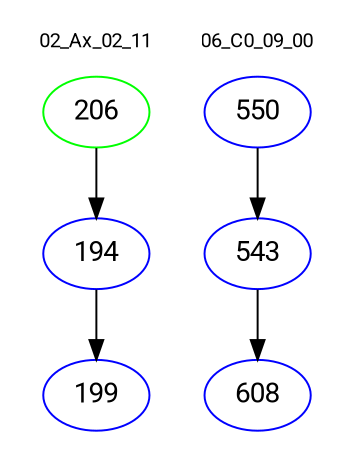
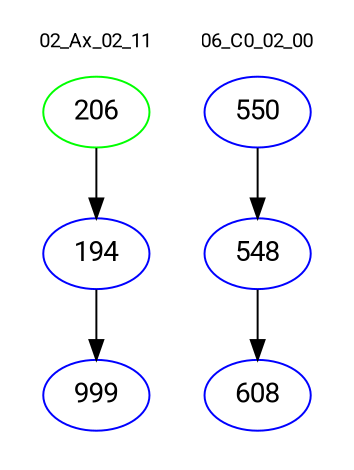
(258, 42) -> (258, 42)
(258, 254) -> (258, 254)
(96, 395) -> (96, 395)
